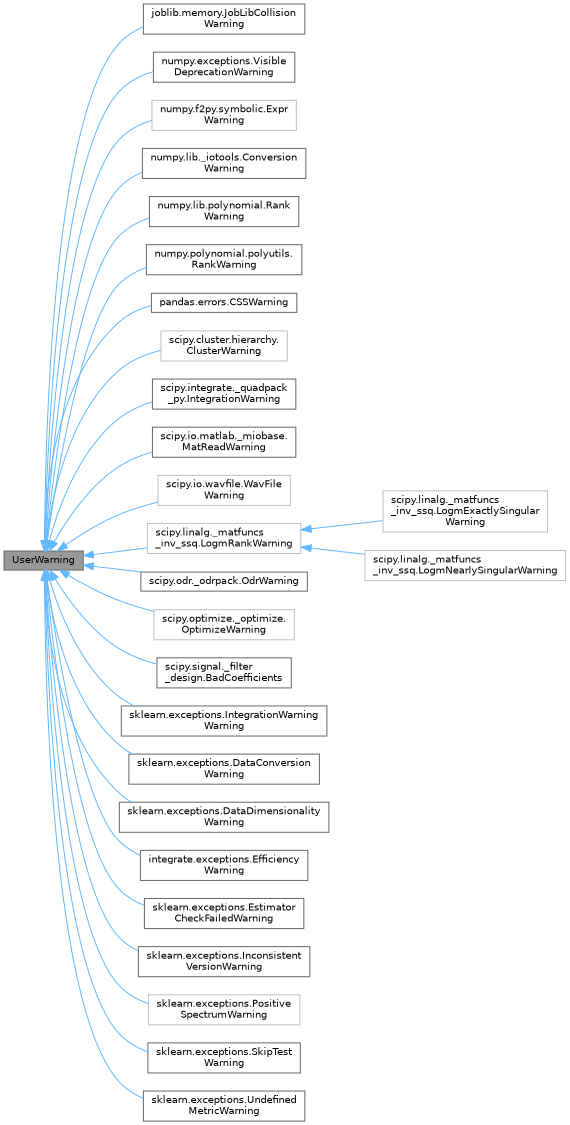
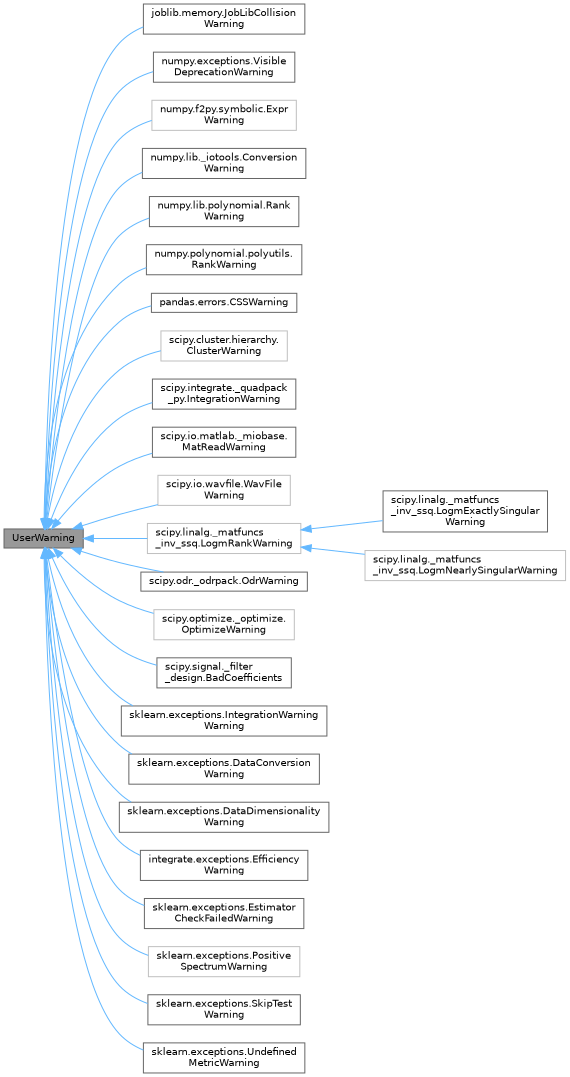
(465, 511) -> (465, 511)
(224, 962) -> none
